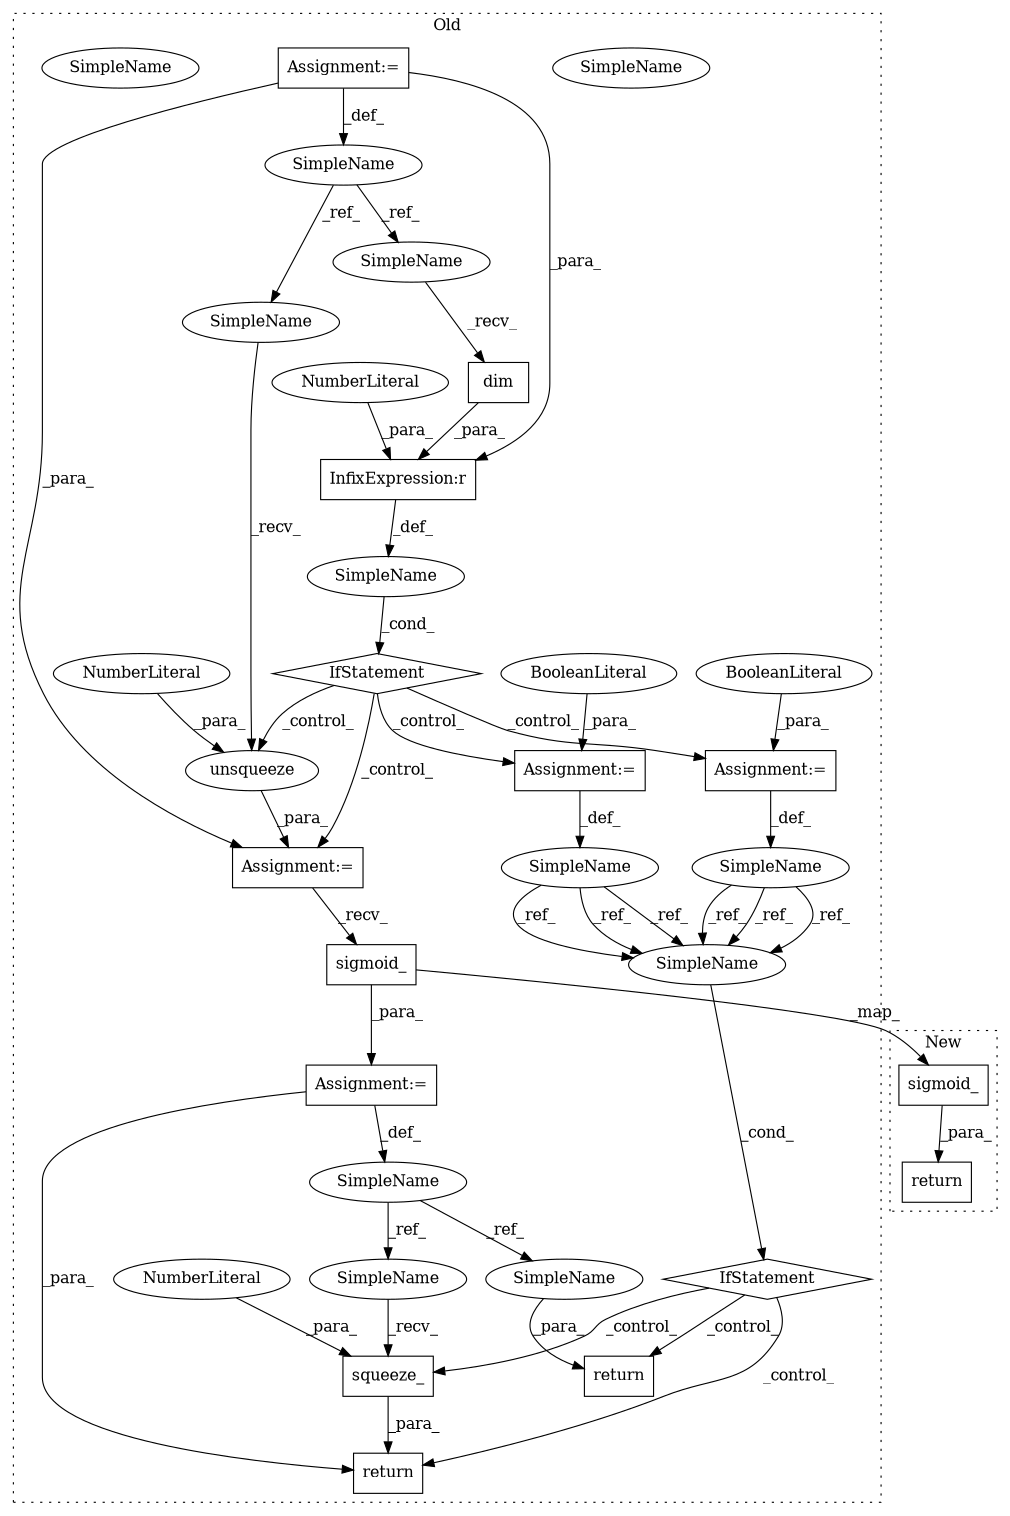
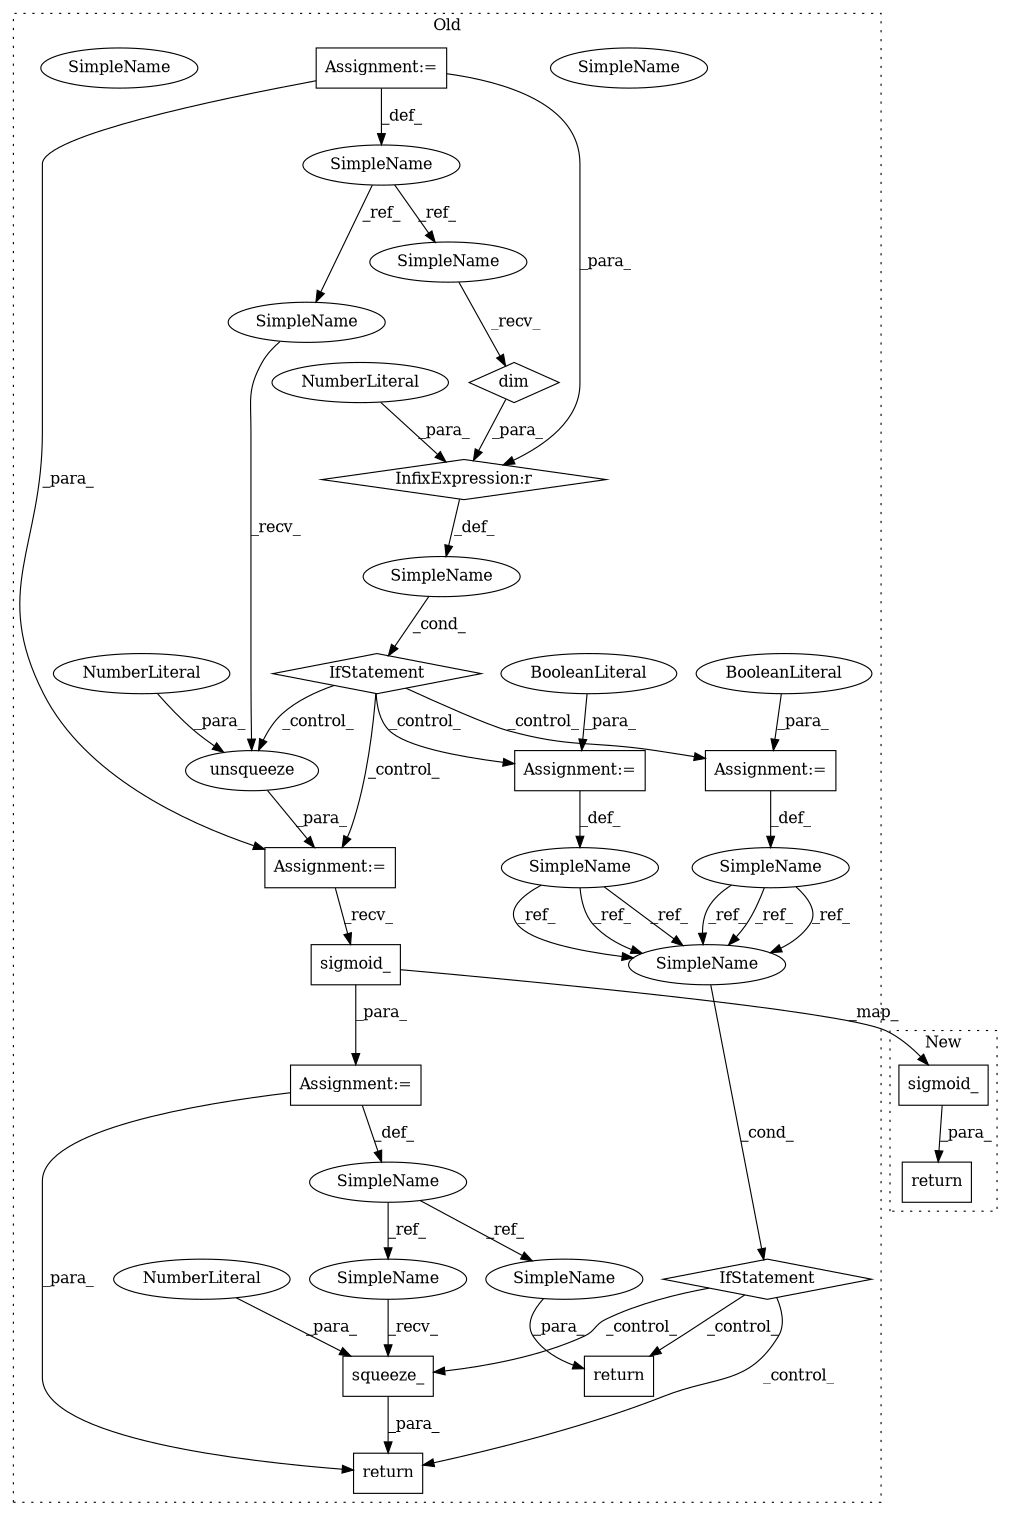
(499, 383) -> (514, 383)
(398, 480) -> (464, 480)
